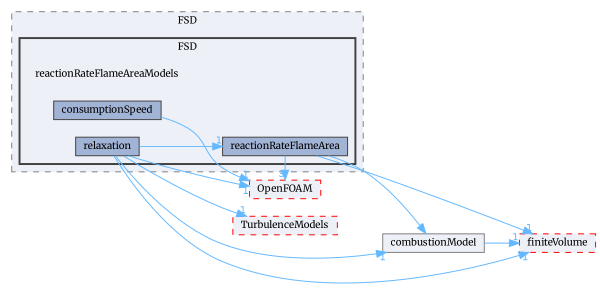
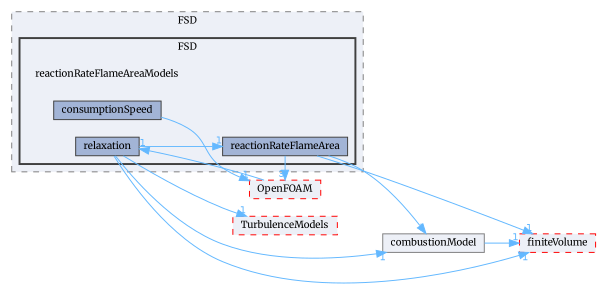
(212, 178) -> (181, 158)
